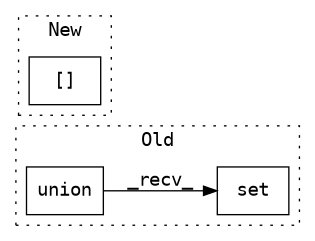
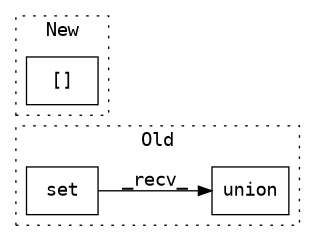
(153, 191) -> (148, 191)
